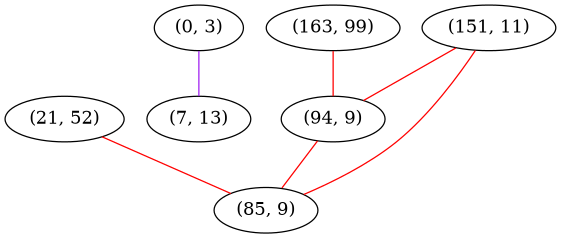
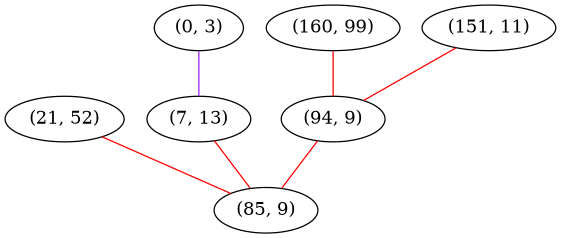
(333, 28) -> (333, 28)
(402, 137) -> (232, 164)
